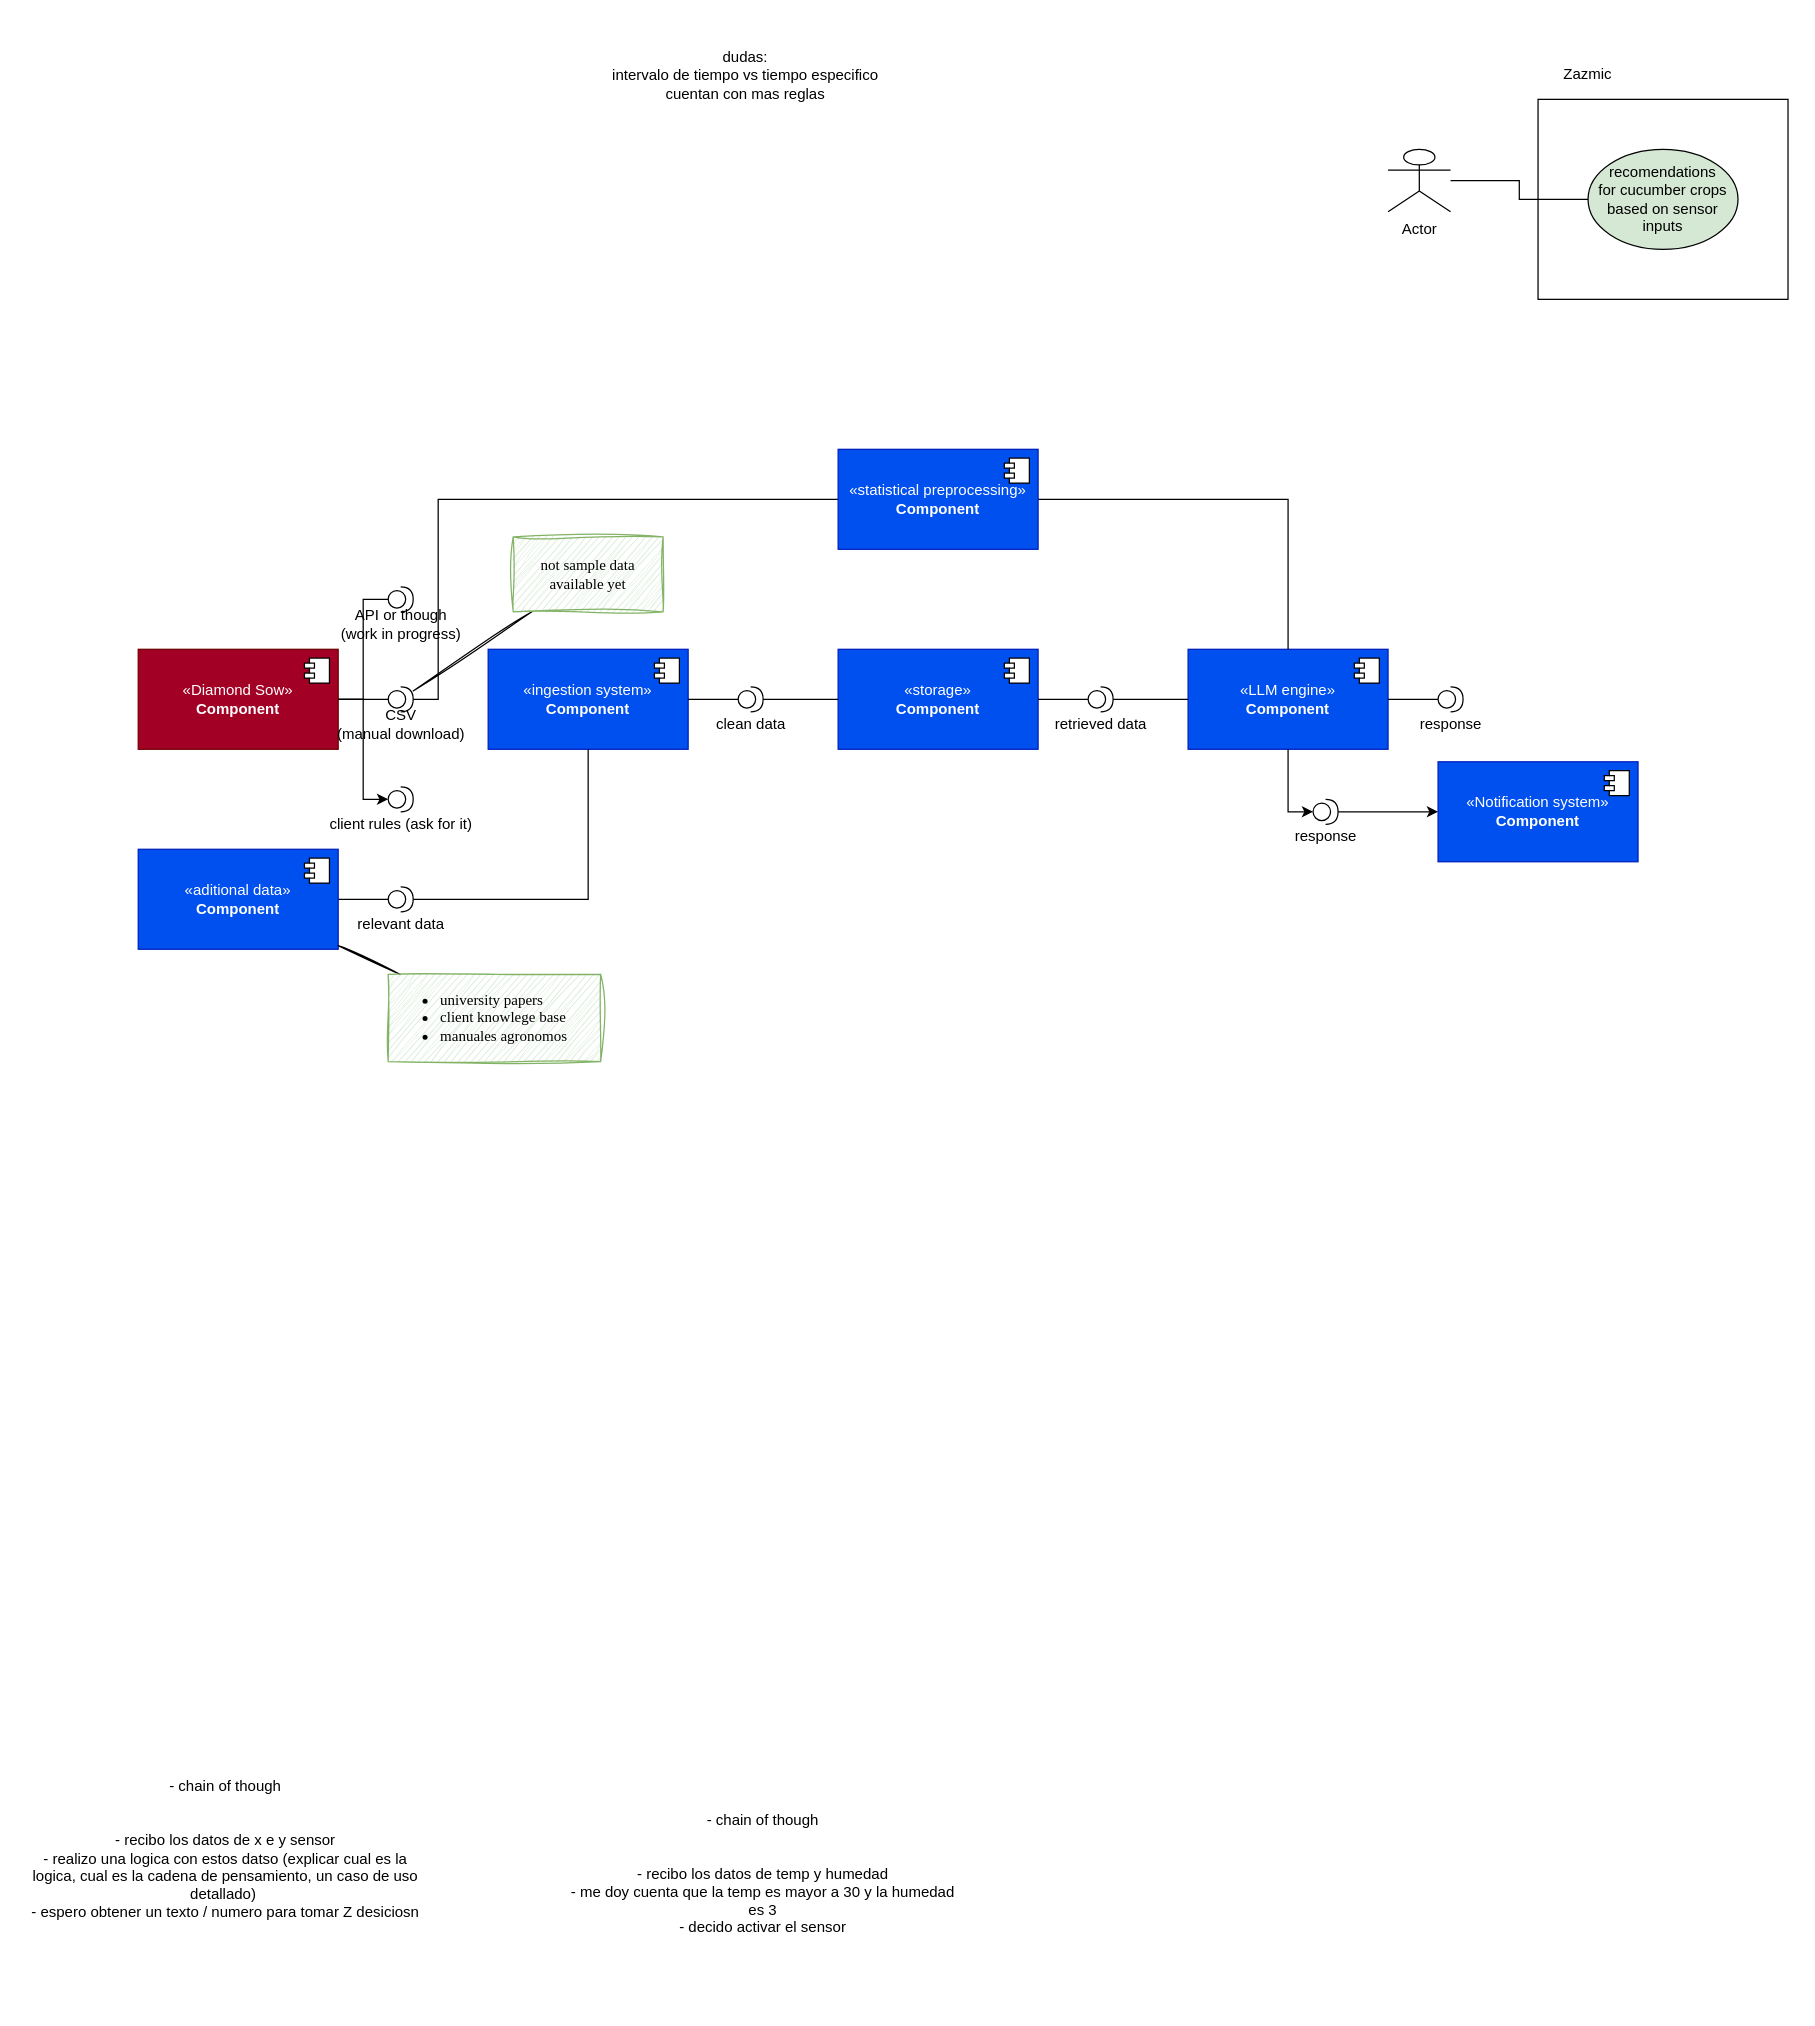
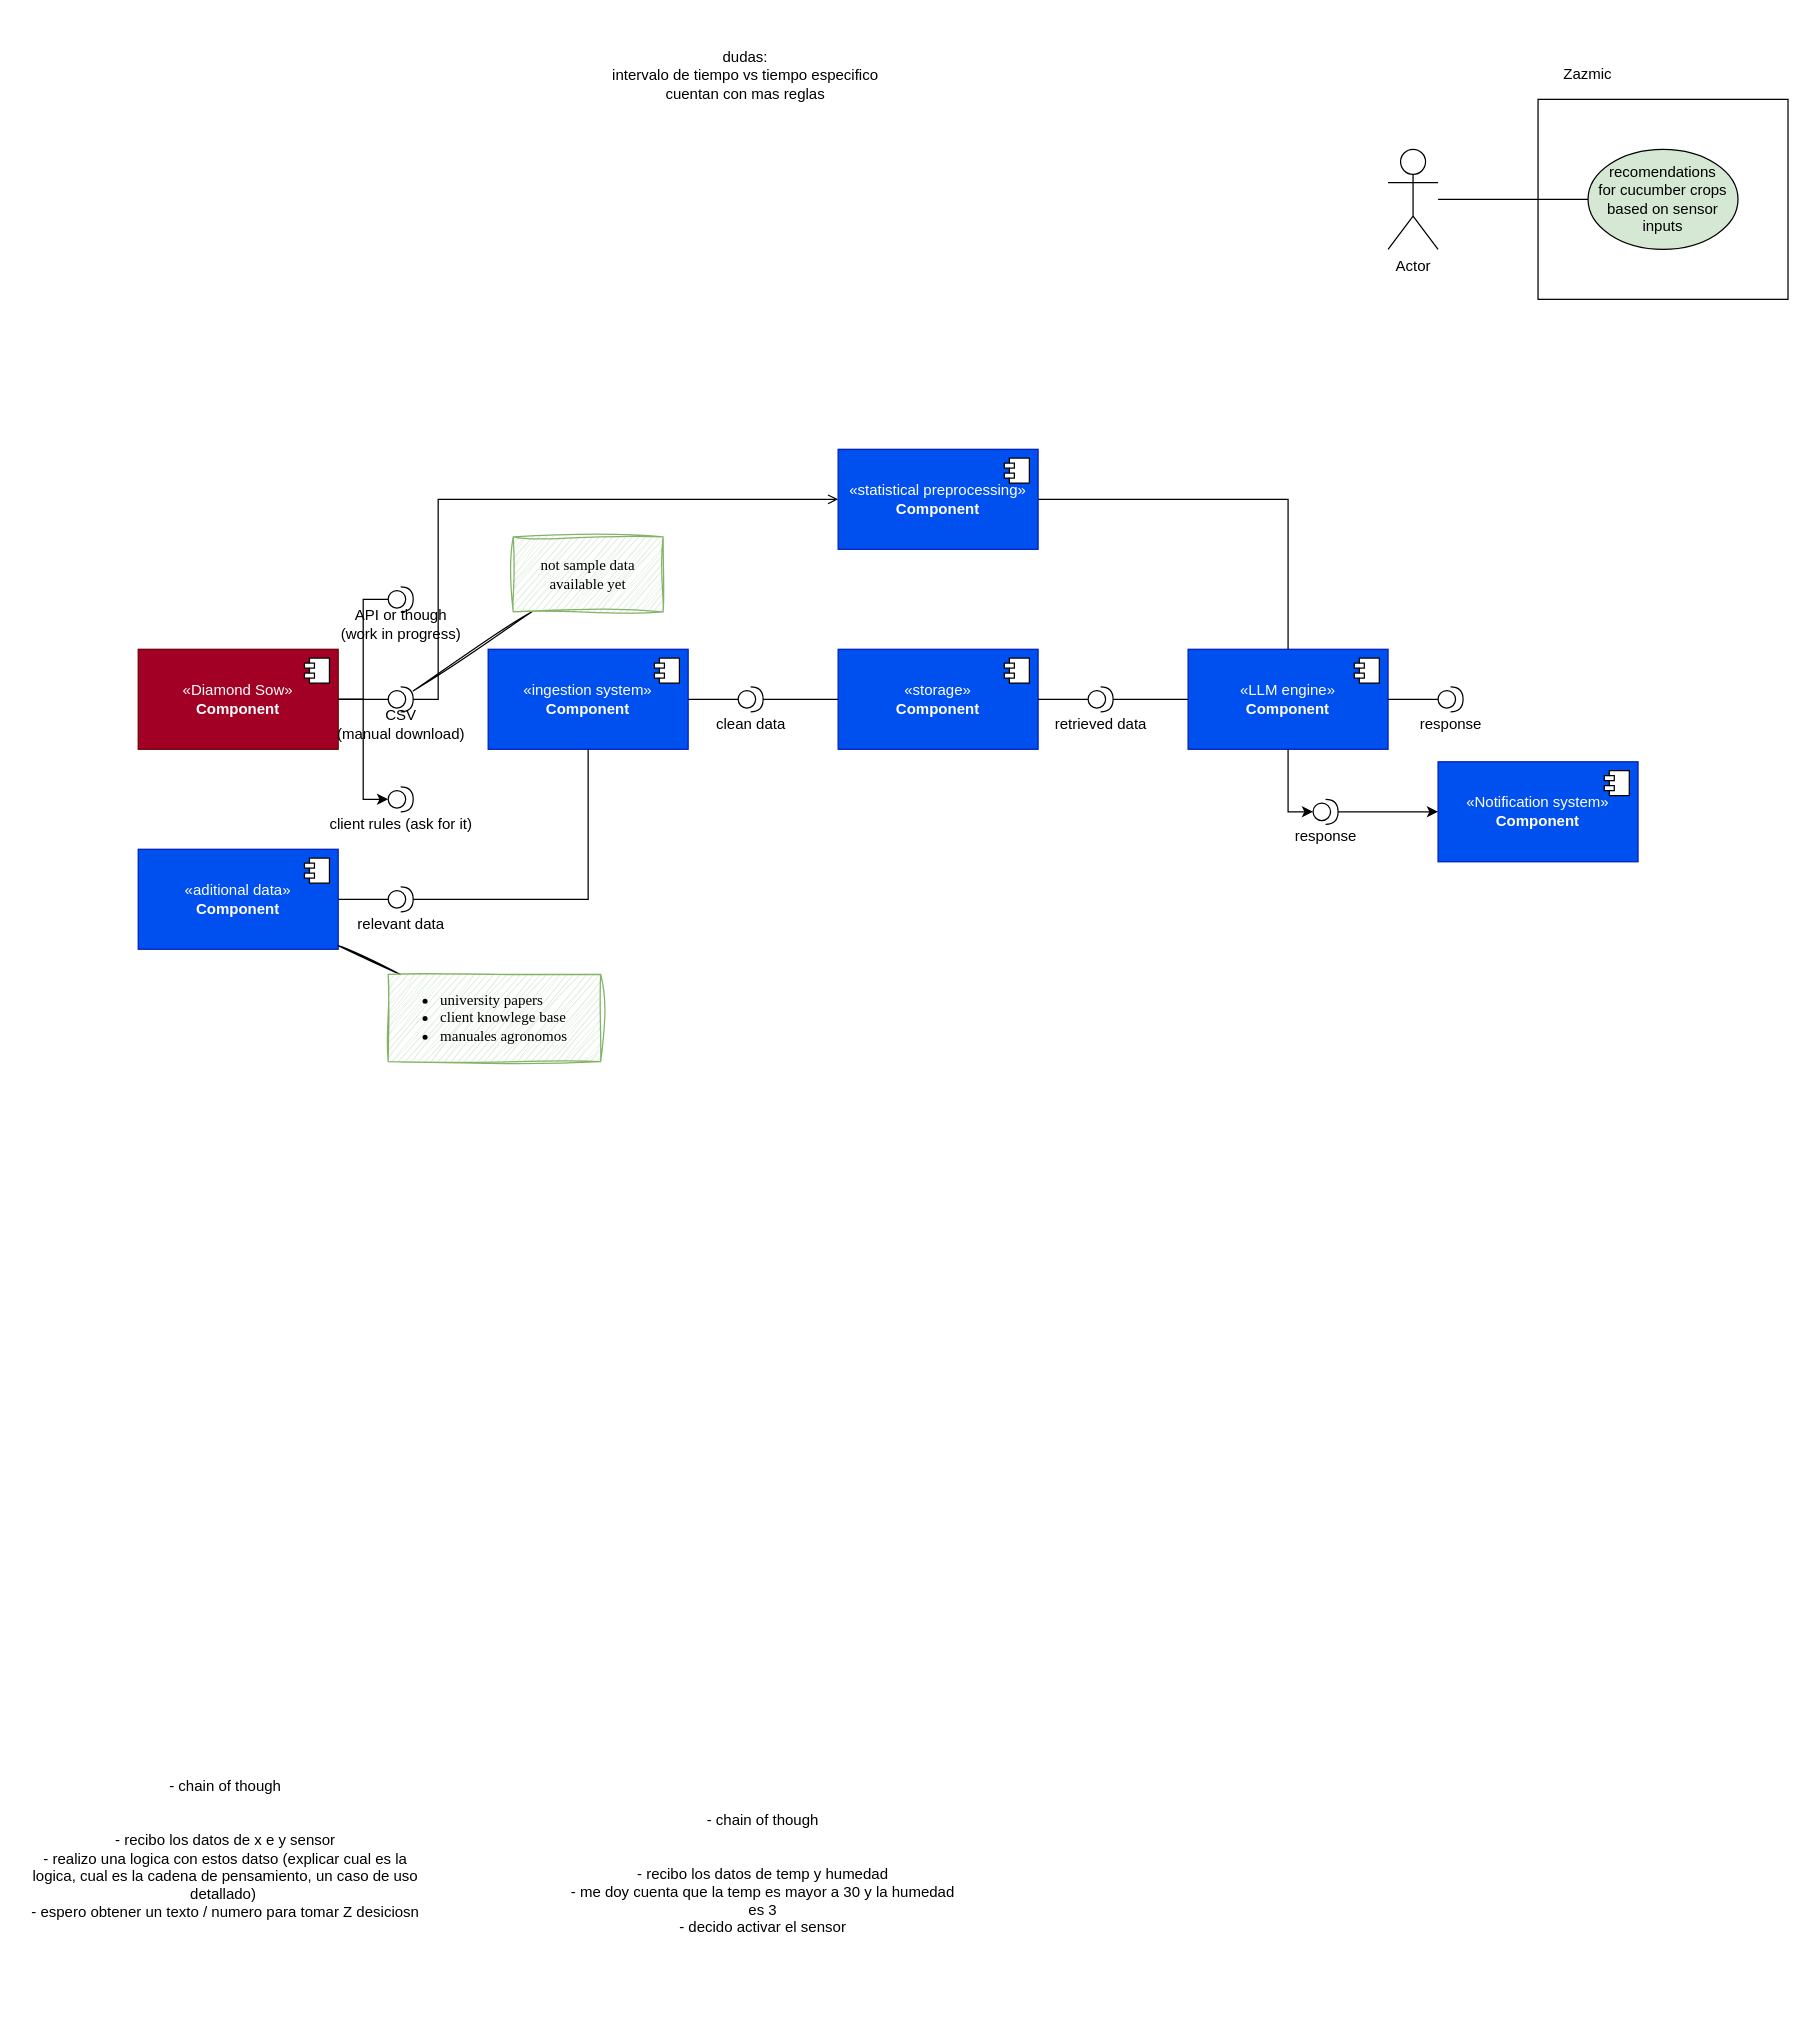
(1419, 181) -> (1413, 199)
(833, 499) -> (832, 499)
